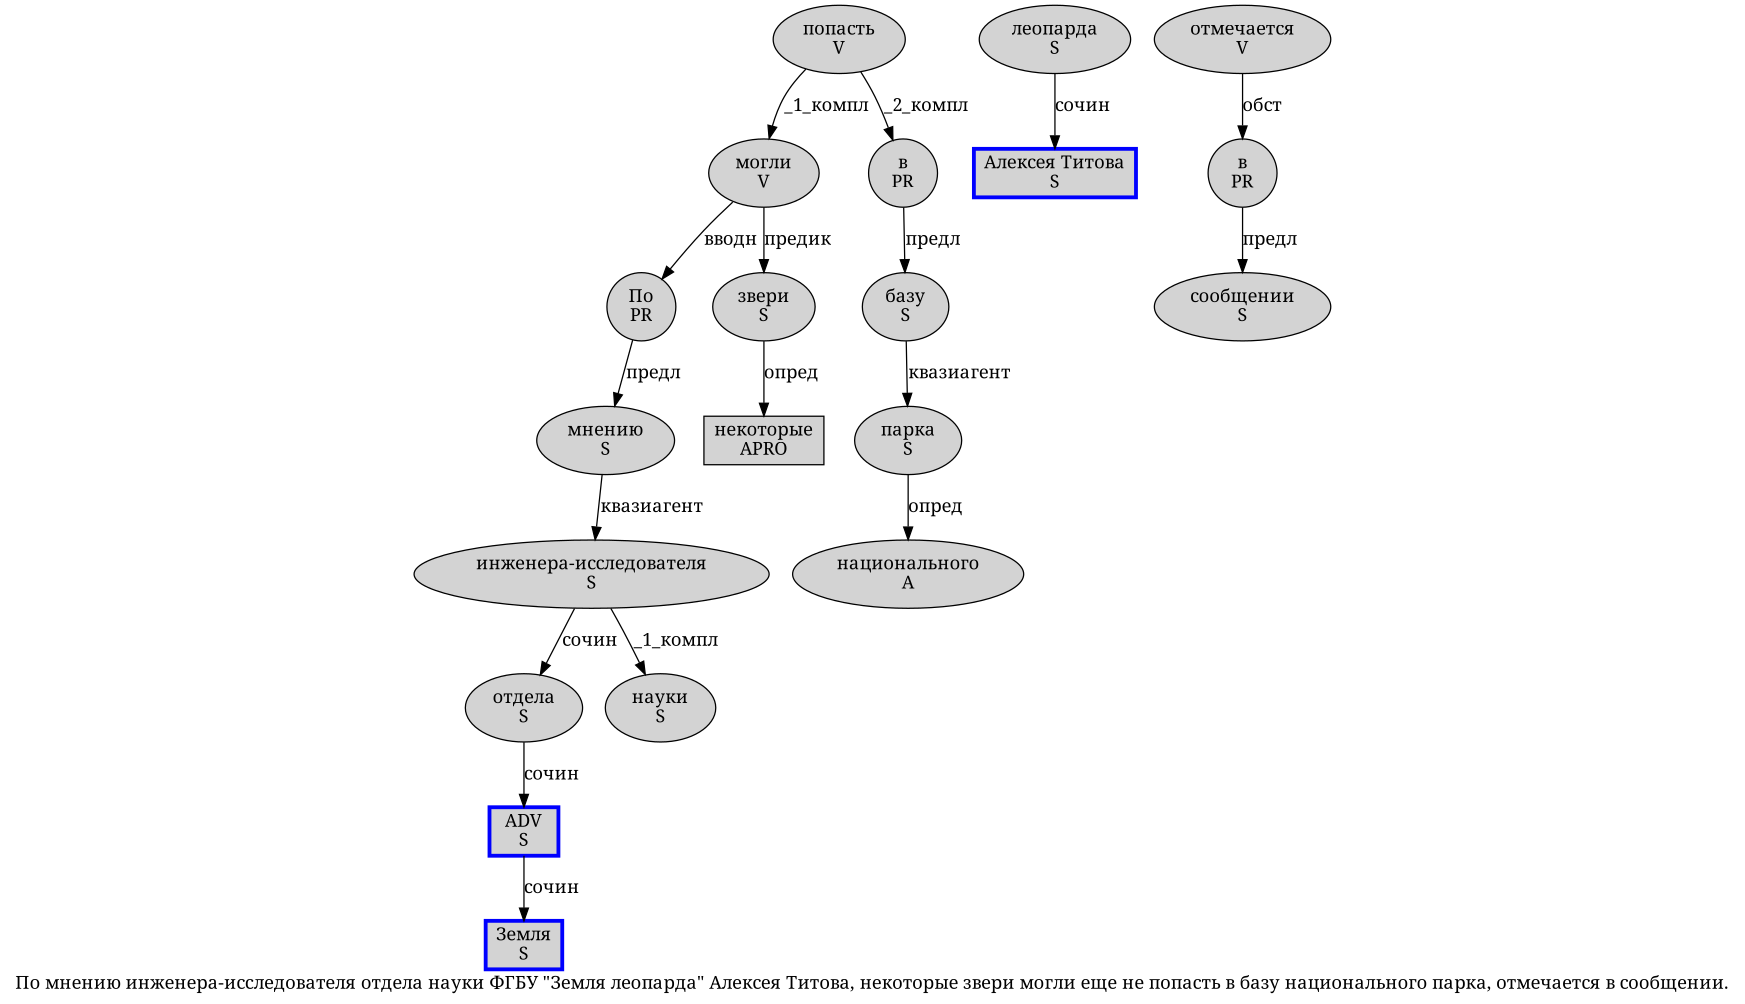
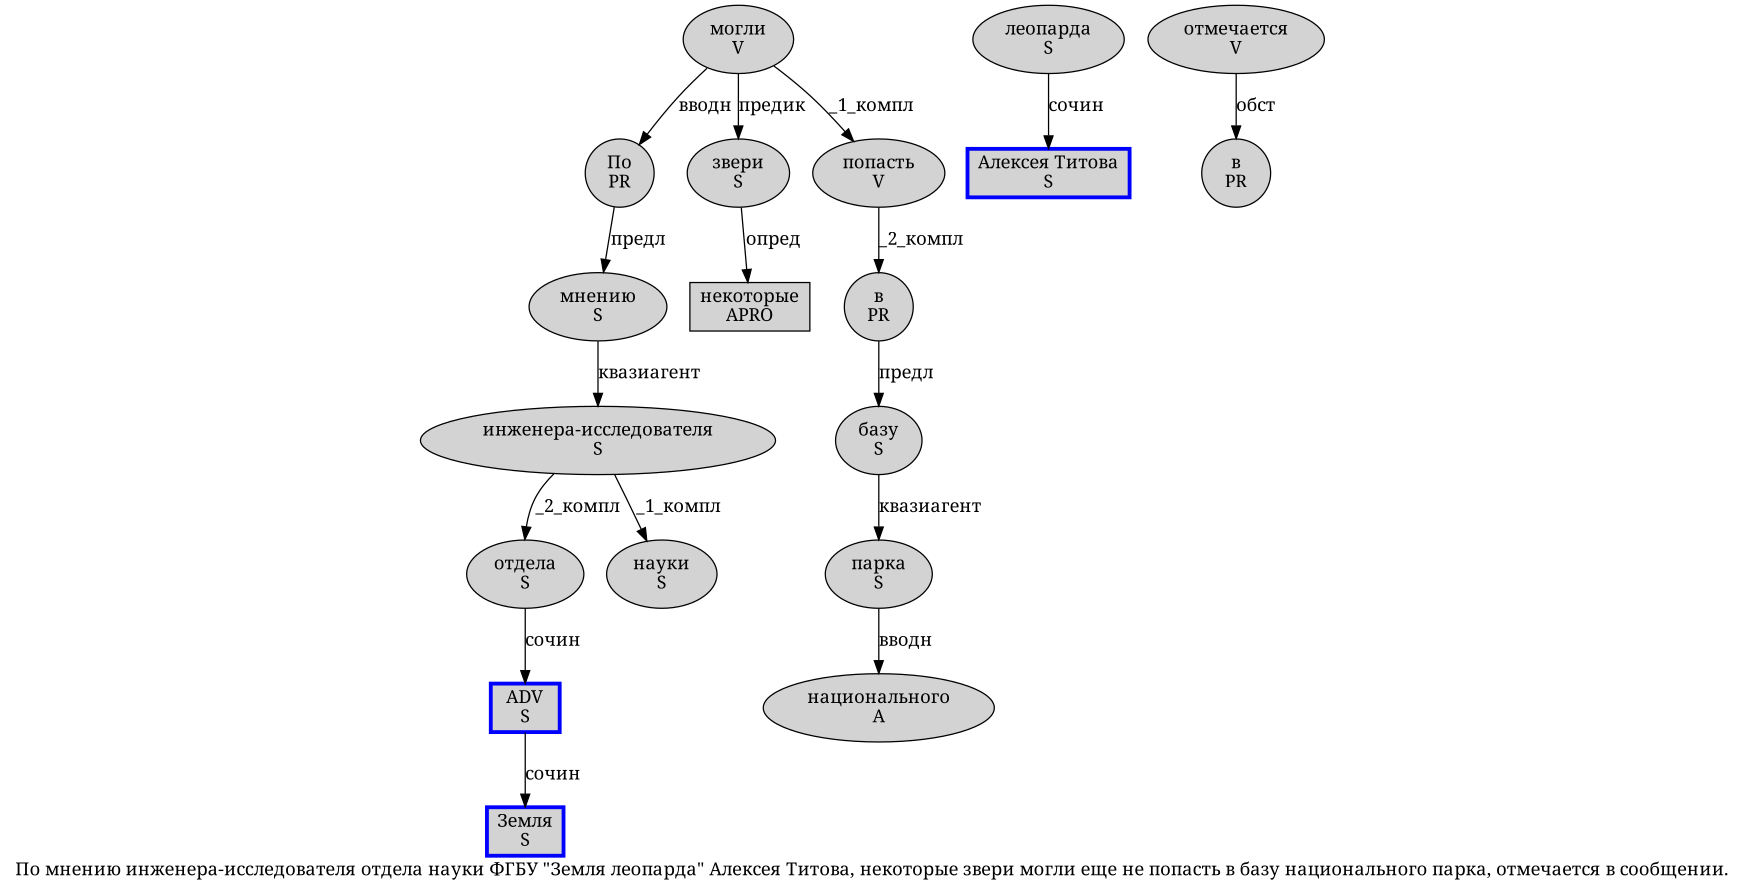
(785, 95) -> (811, 97)
(1243, 307) -> none
(936, 507) -> (906, 641)
(590, 641) -> (578, 507)
